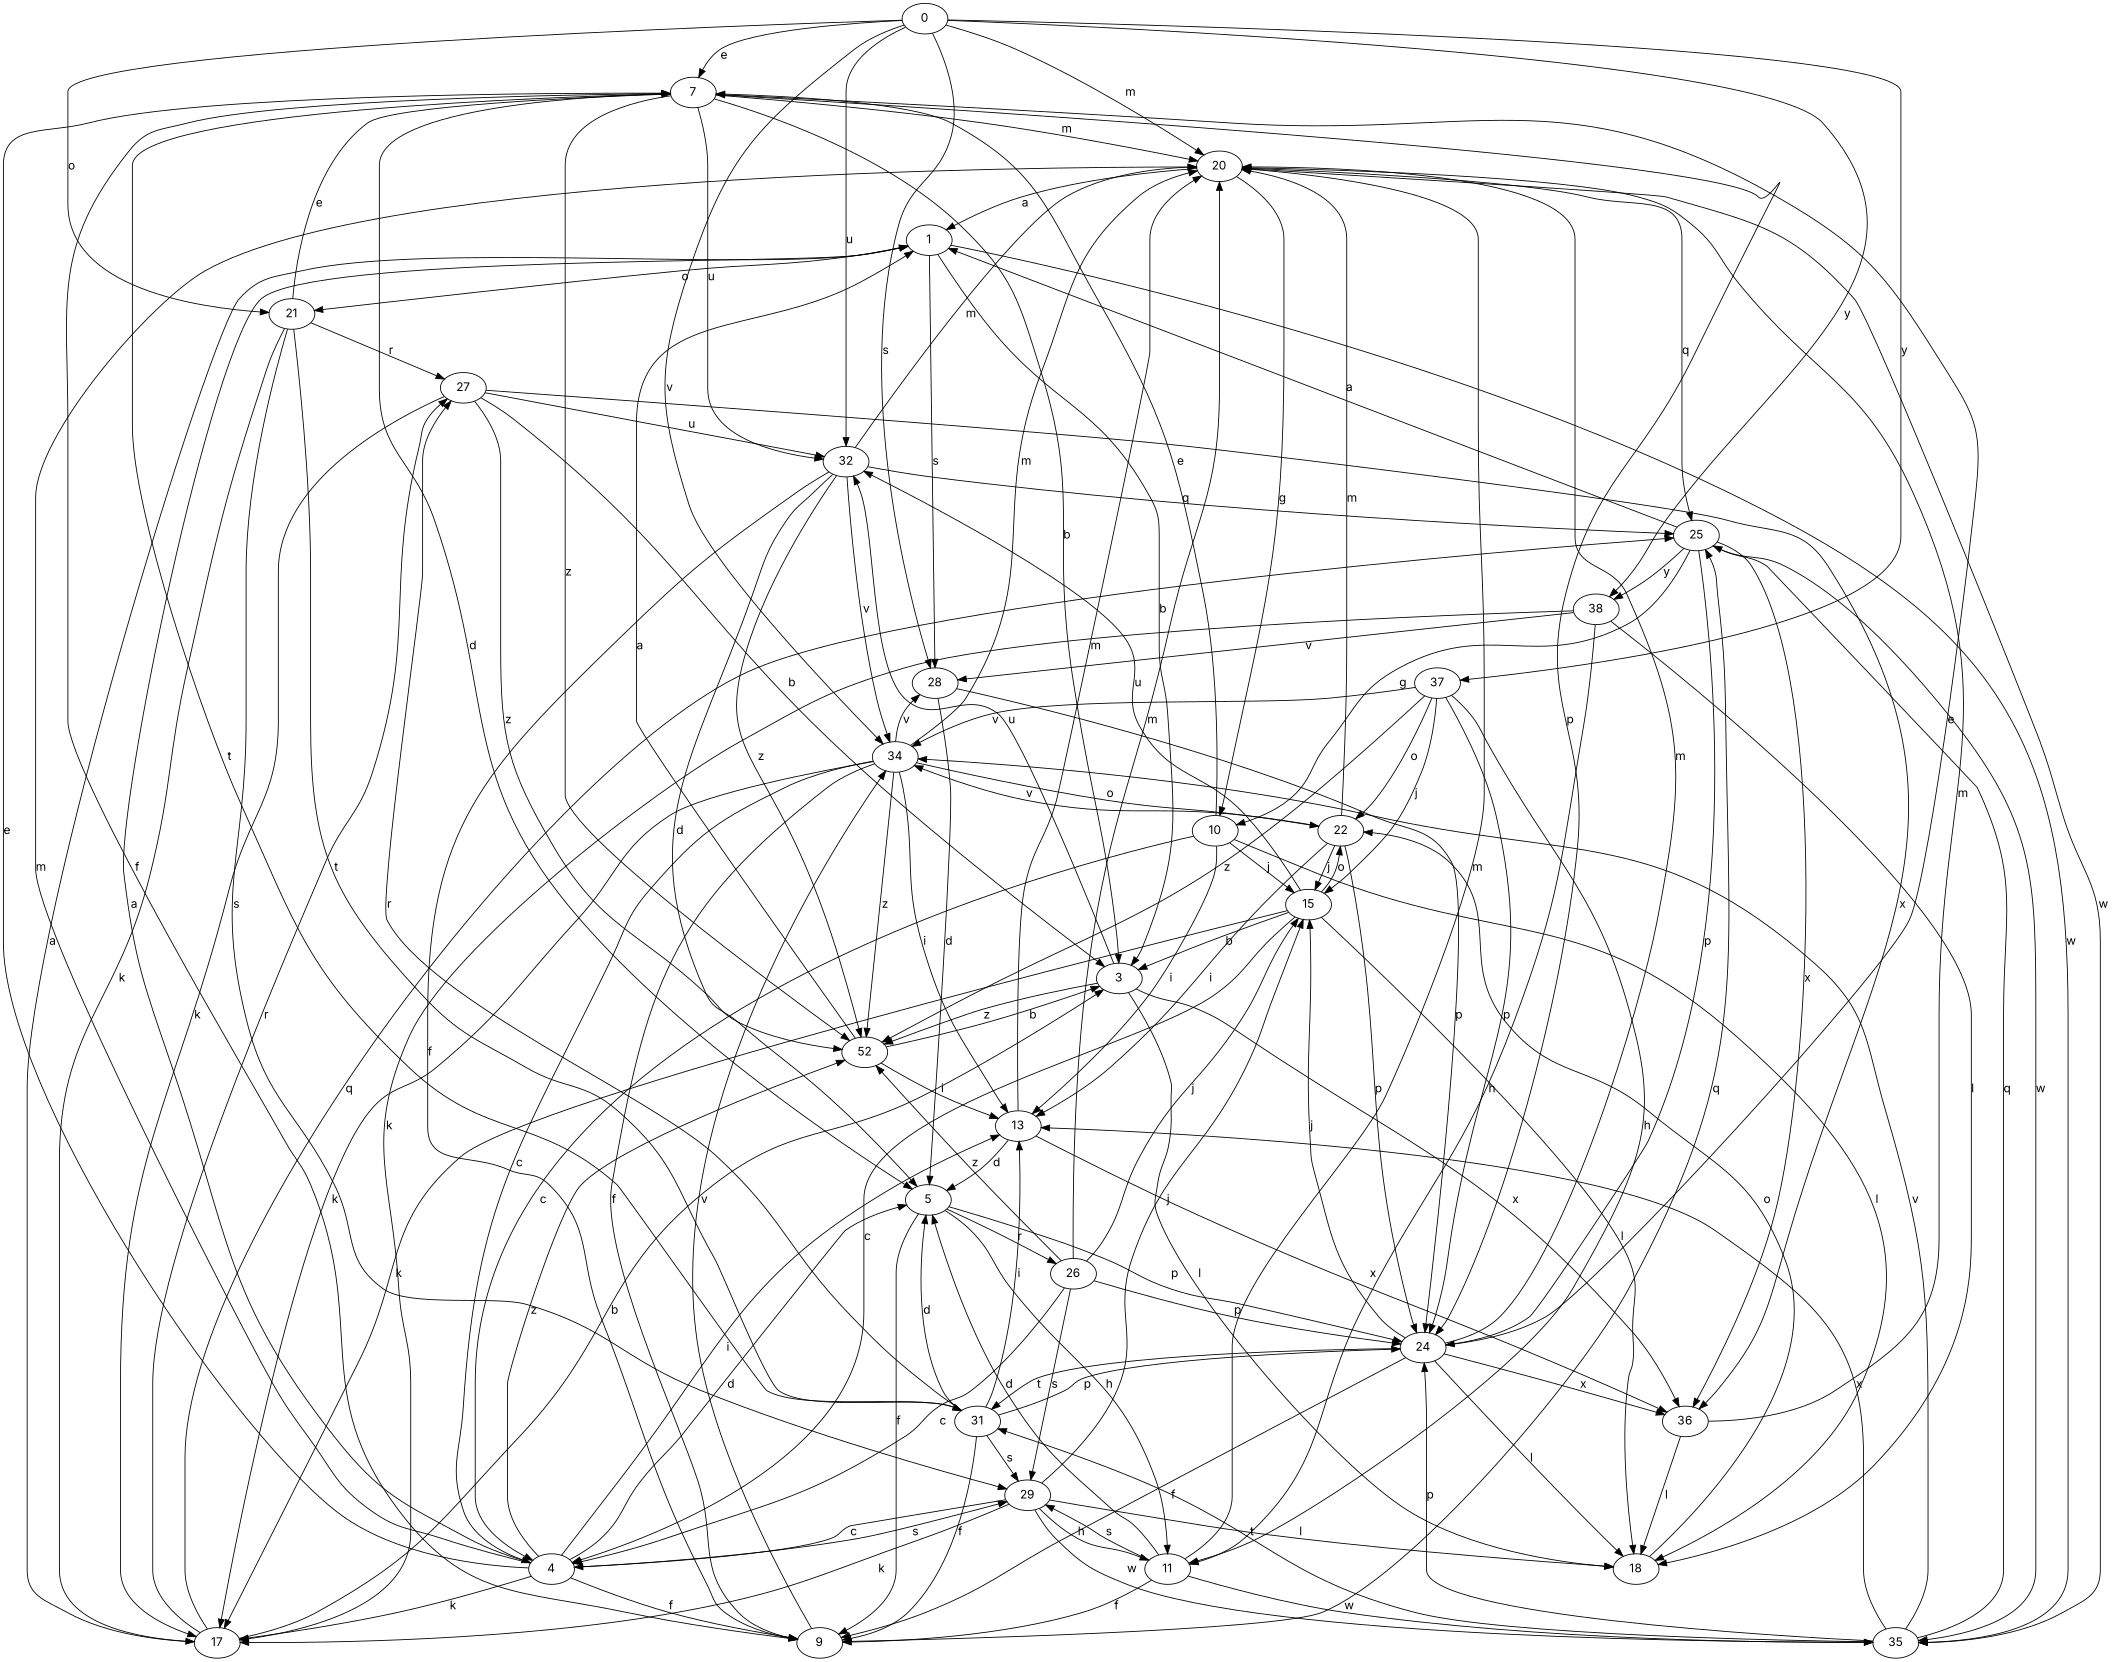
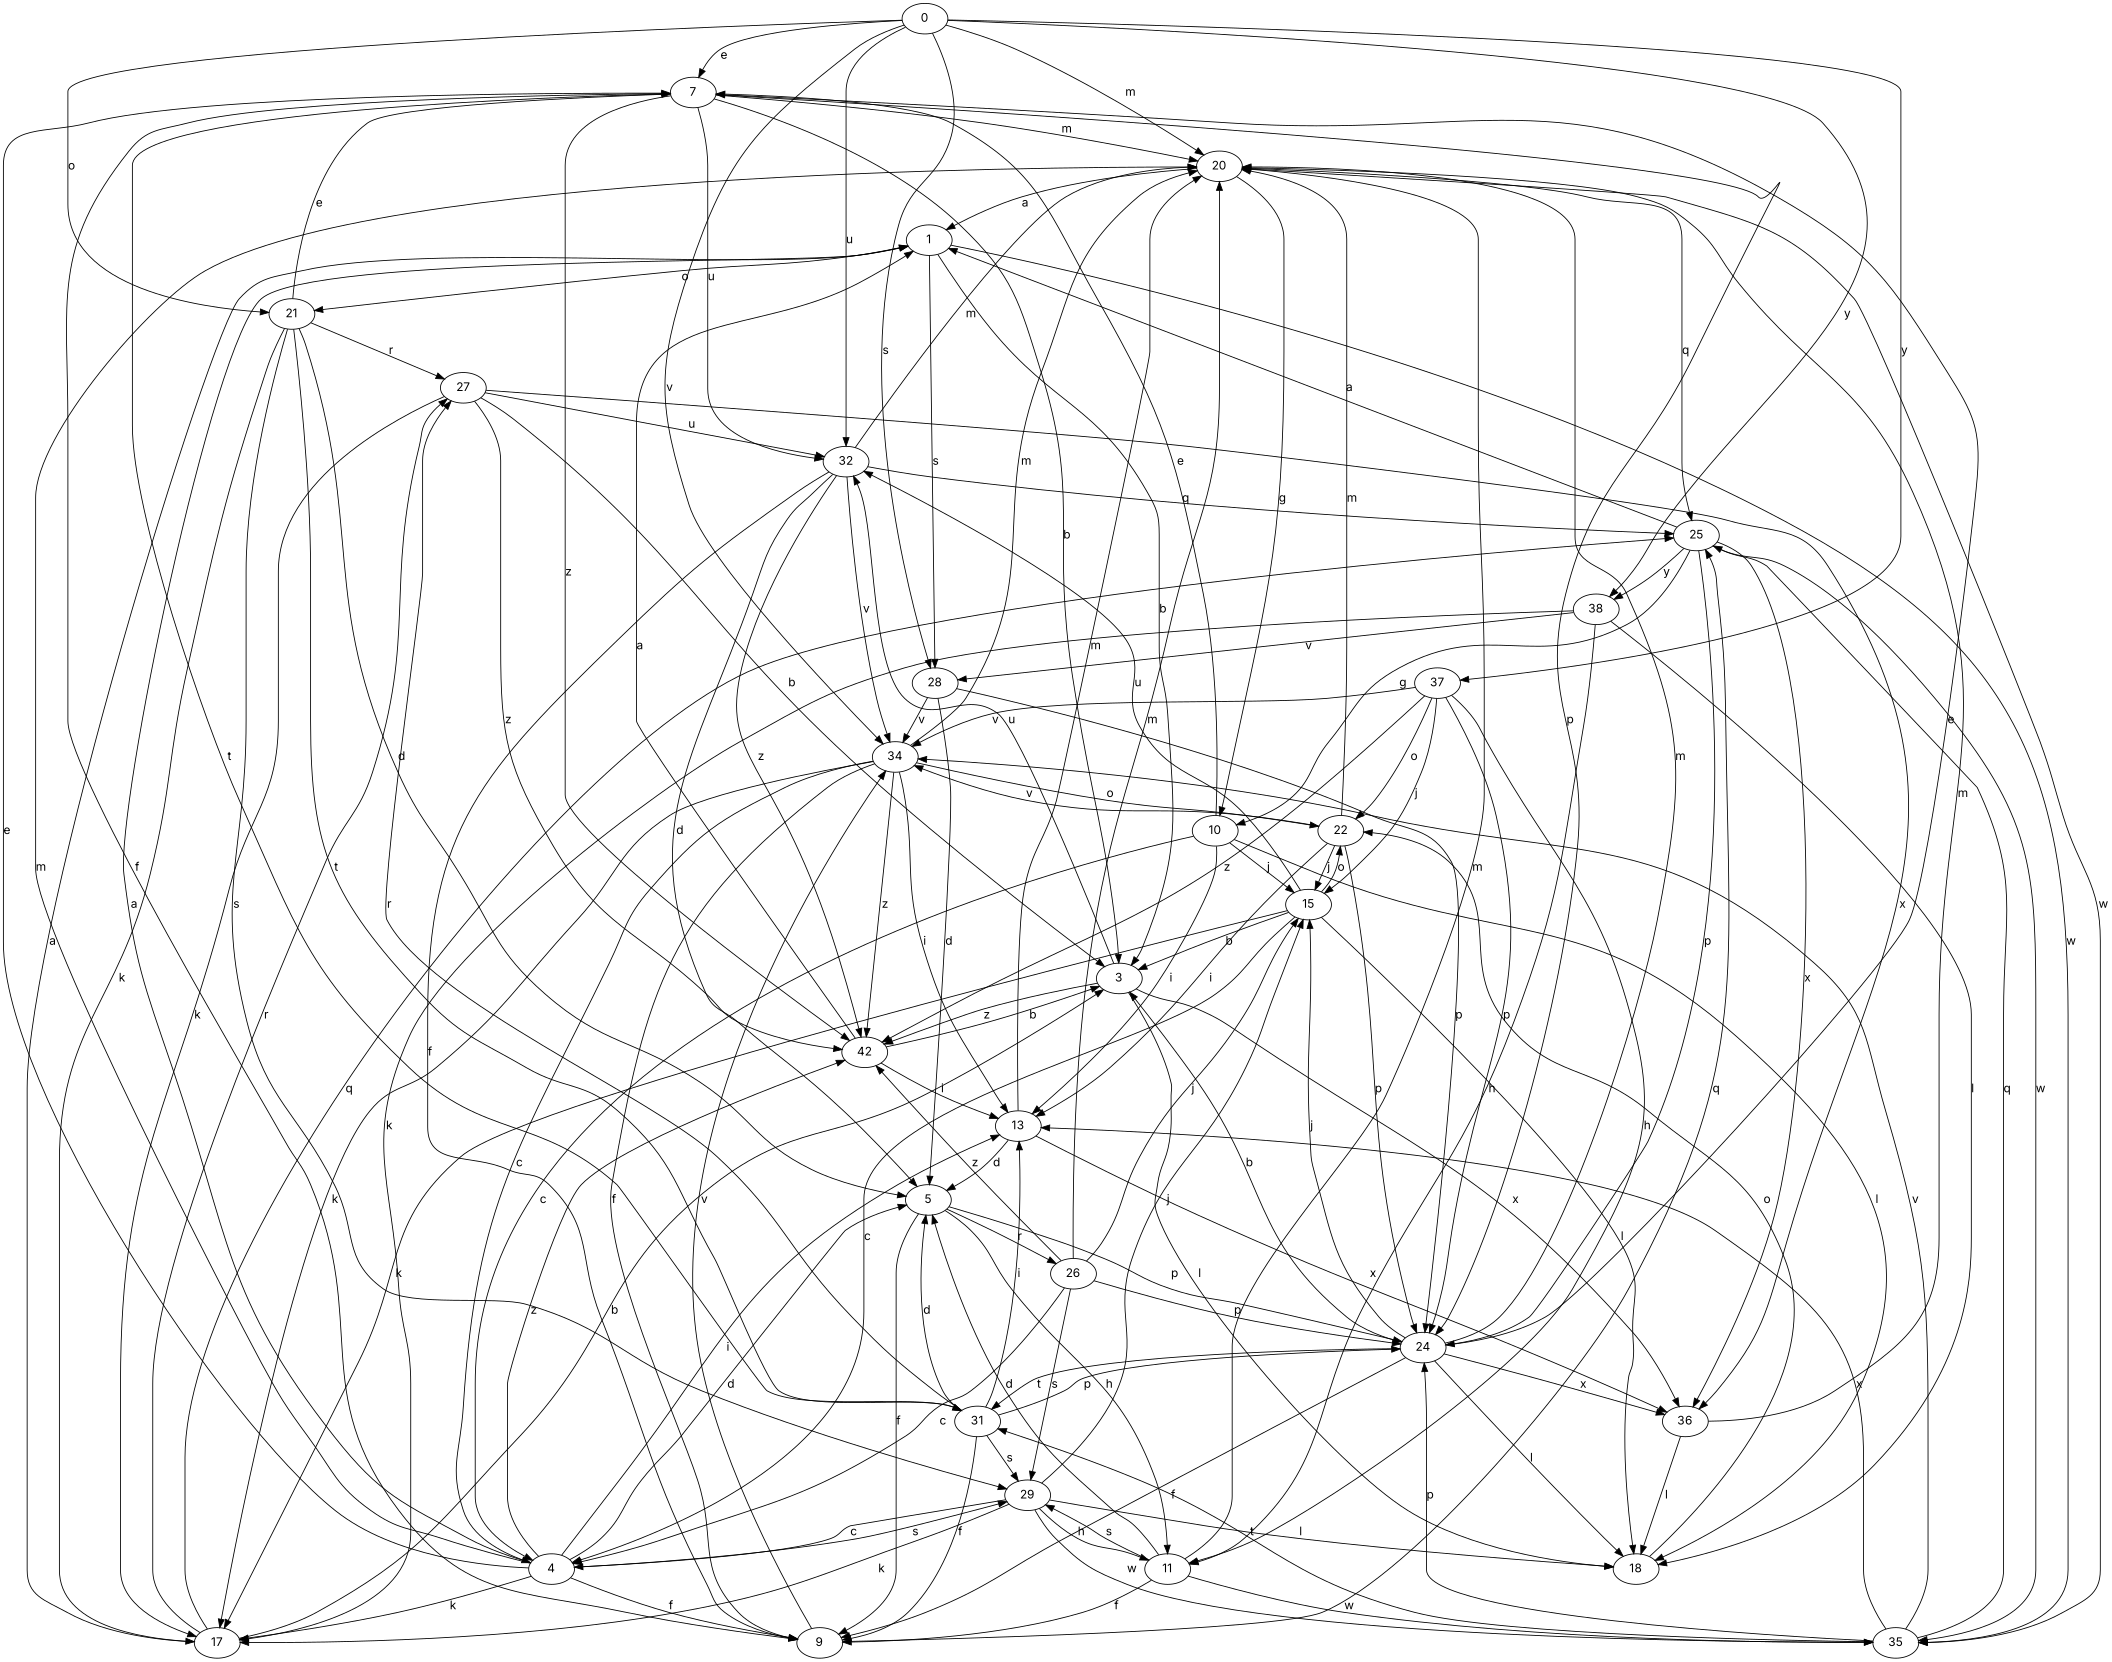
(458, 603) -> (455, 867)
(900, 719) -> (917, 716)
(865, 1052) -> (865, 1052)
none -> (1254, 1187)
